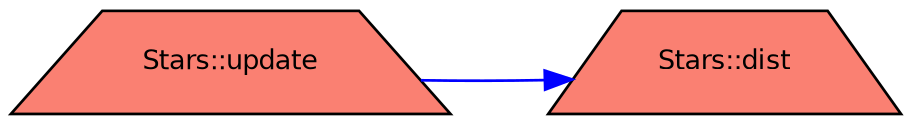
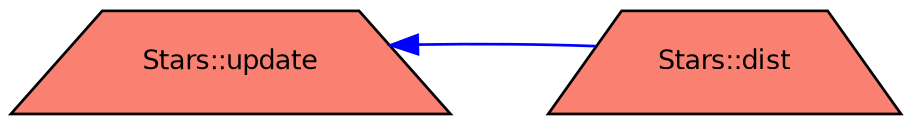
(483, 81) -> (507, 44)
